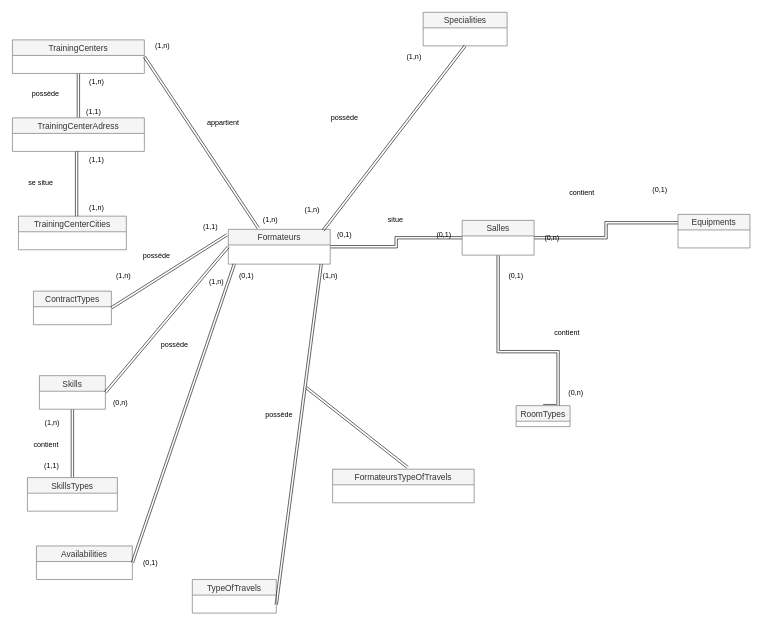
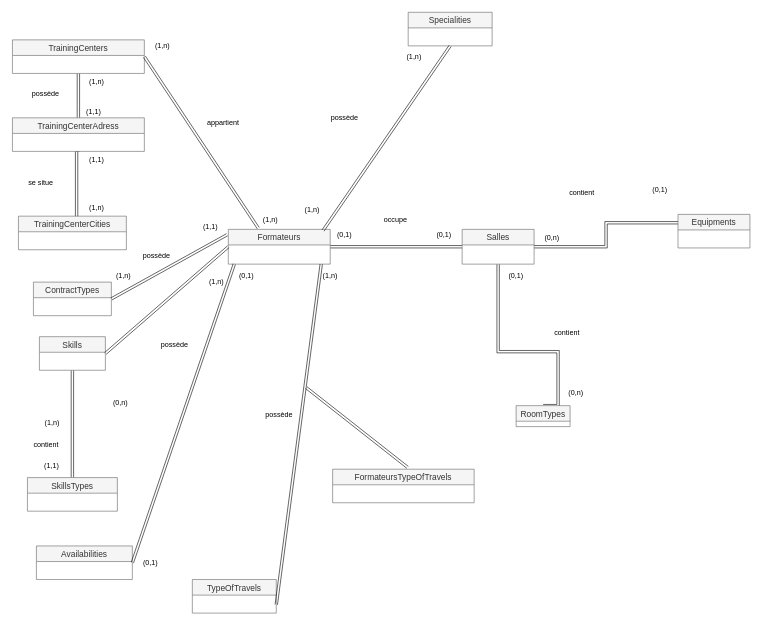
(465, 29) -> (450, 29)
(396, 220) -> (396, 220)
(498, 238) -> (498, 247)
(72, 308) -> (72, 299)
(72, 393) -> (72, 354)
